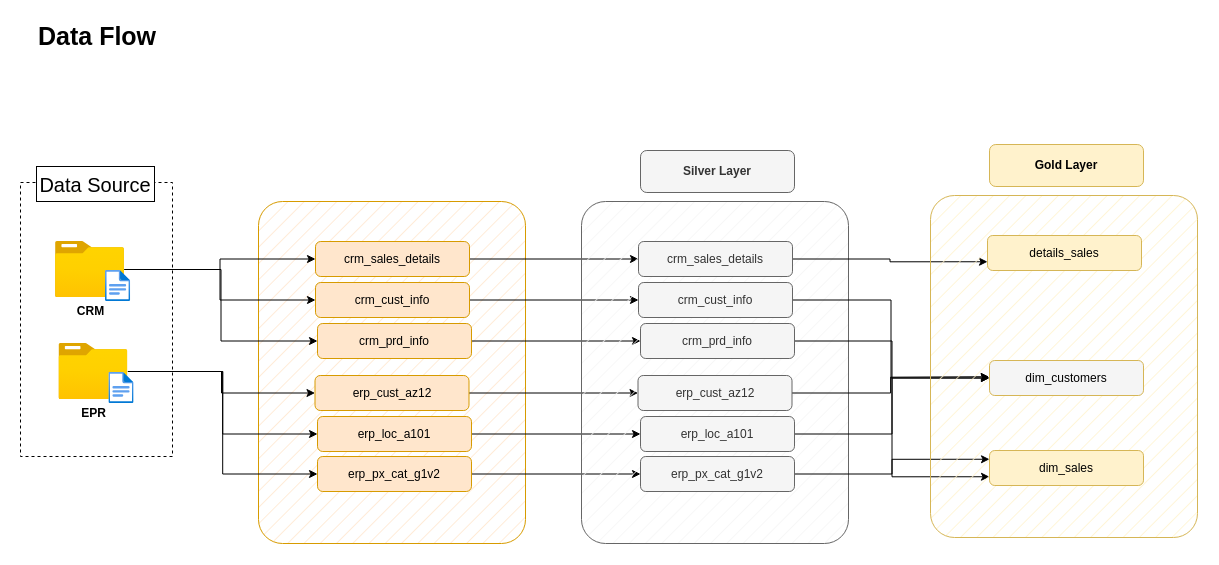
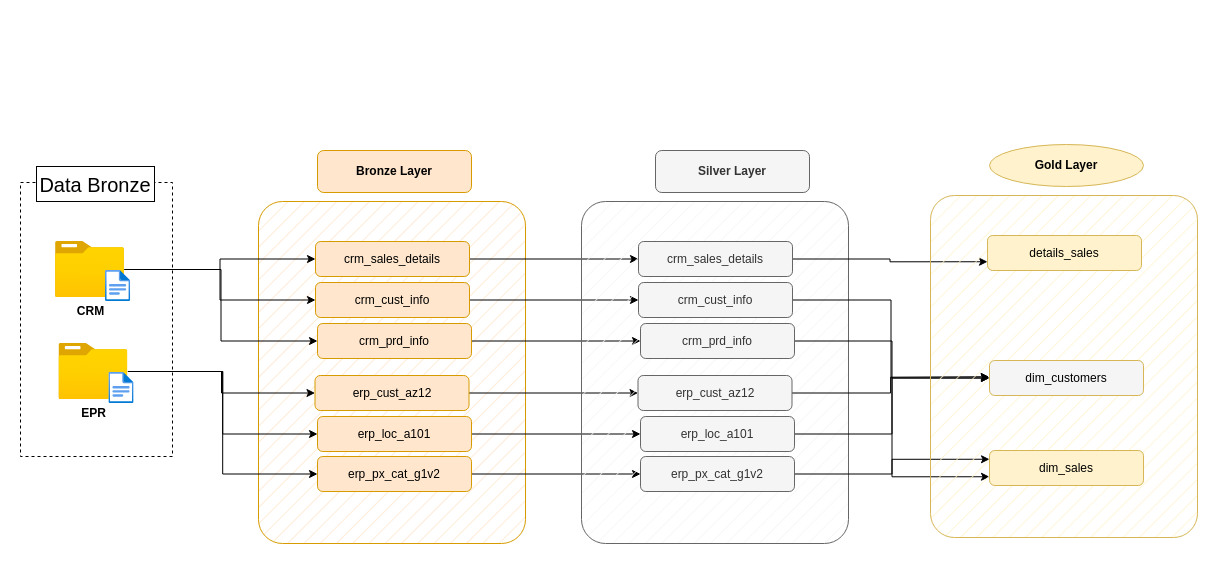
(228, 36) -> none
(1067, 166) -> (1067, 166)
none -> (395, 172)
(718, 172) -> (733, 172)
(96, 185) -> (96, 185)
